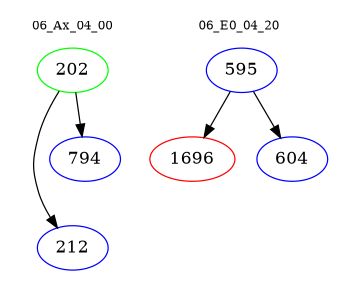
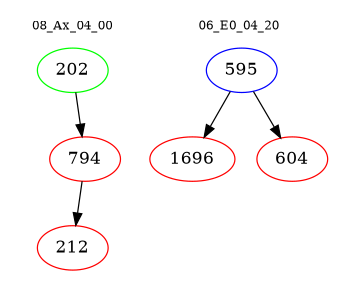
(73, 27) -> (73, 27)
(35, 153) -> (80, 197)
(85, 159) -> (85, 159)
(292, 159) -> (292, 159)
(73, 248) -> (73, 248)
